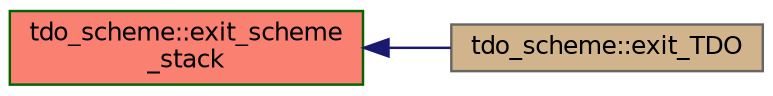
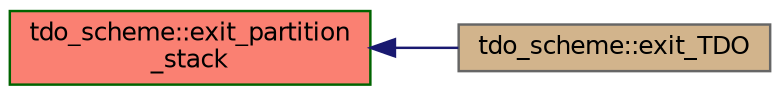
(186, 48) -> (190, 48)
